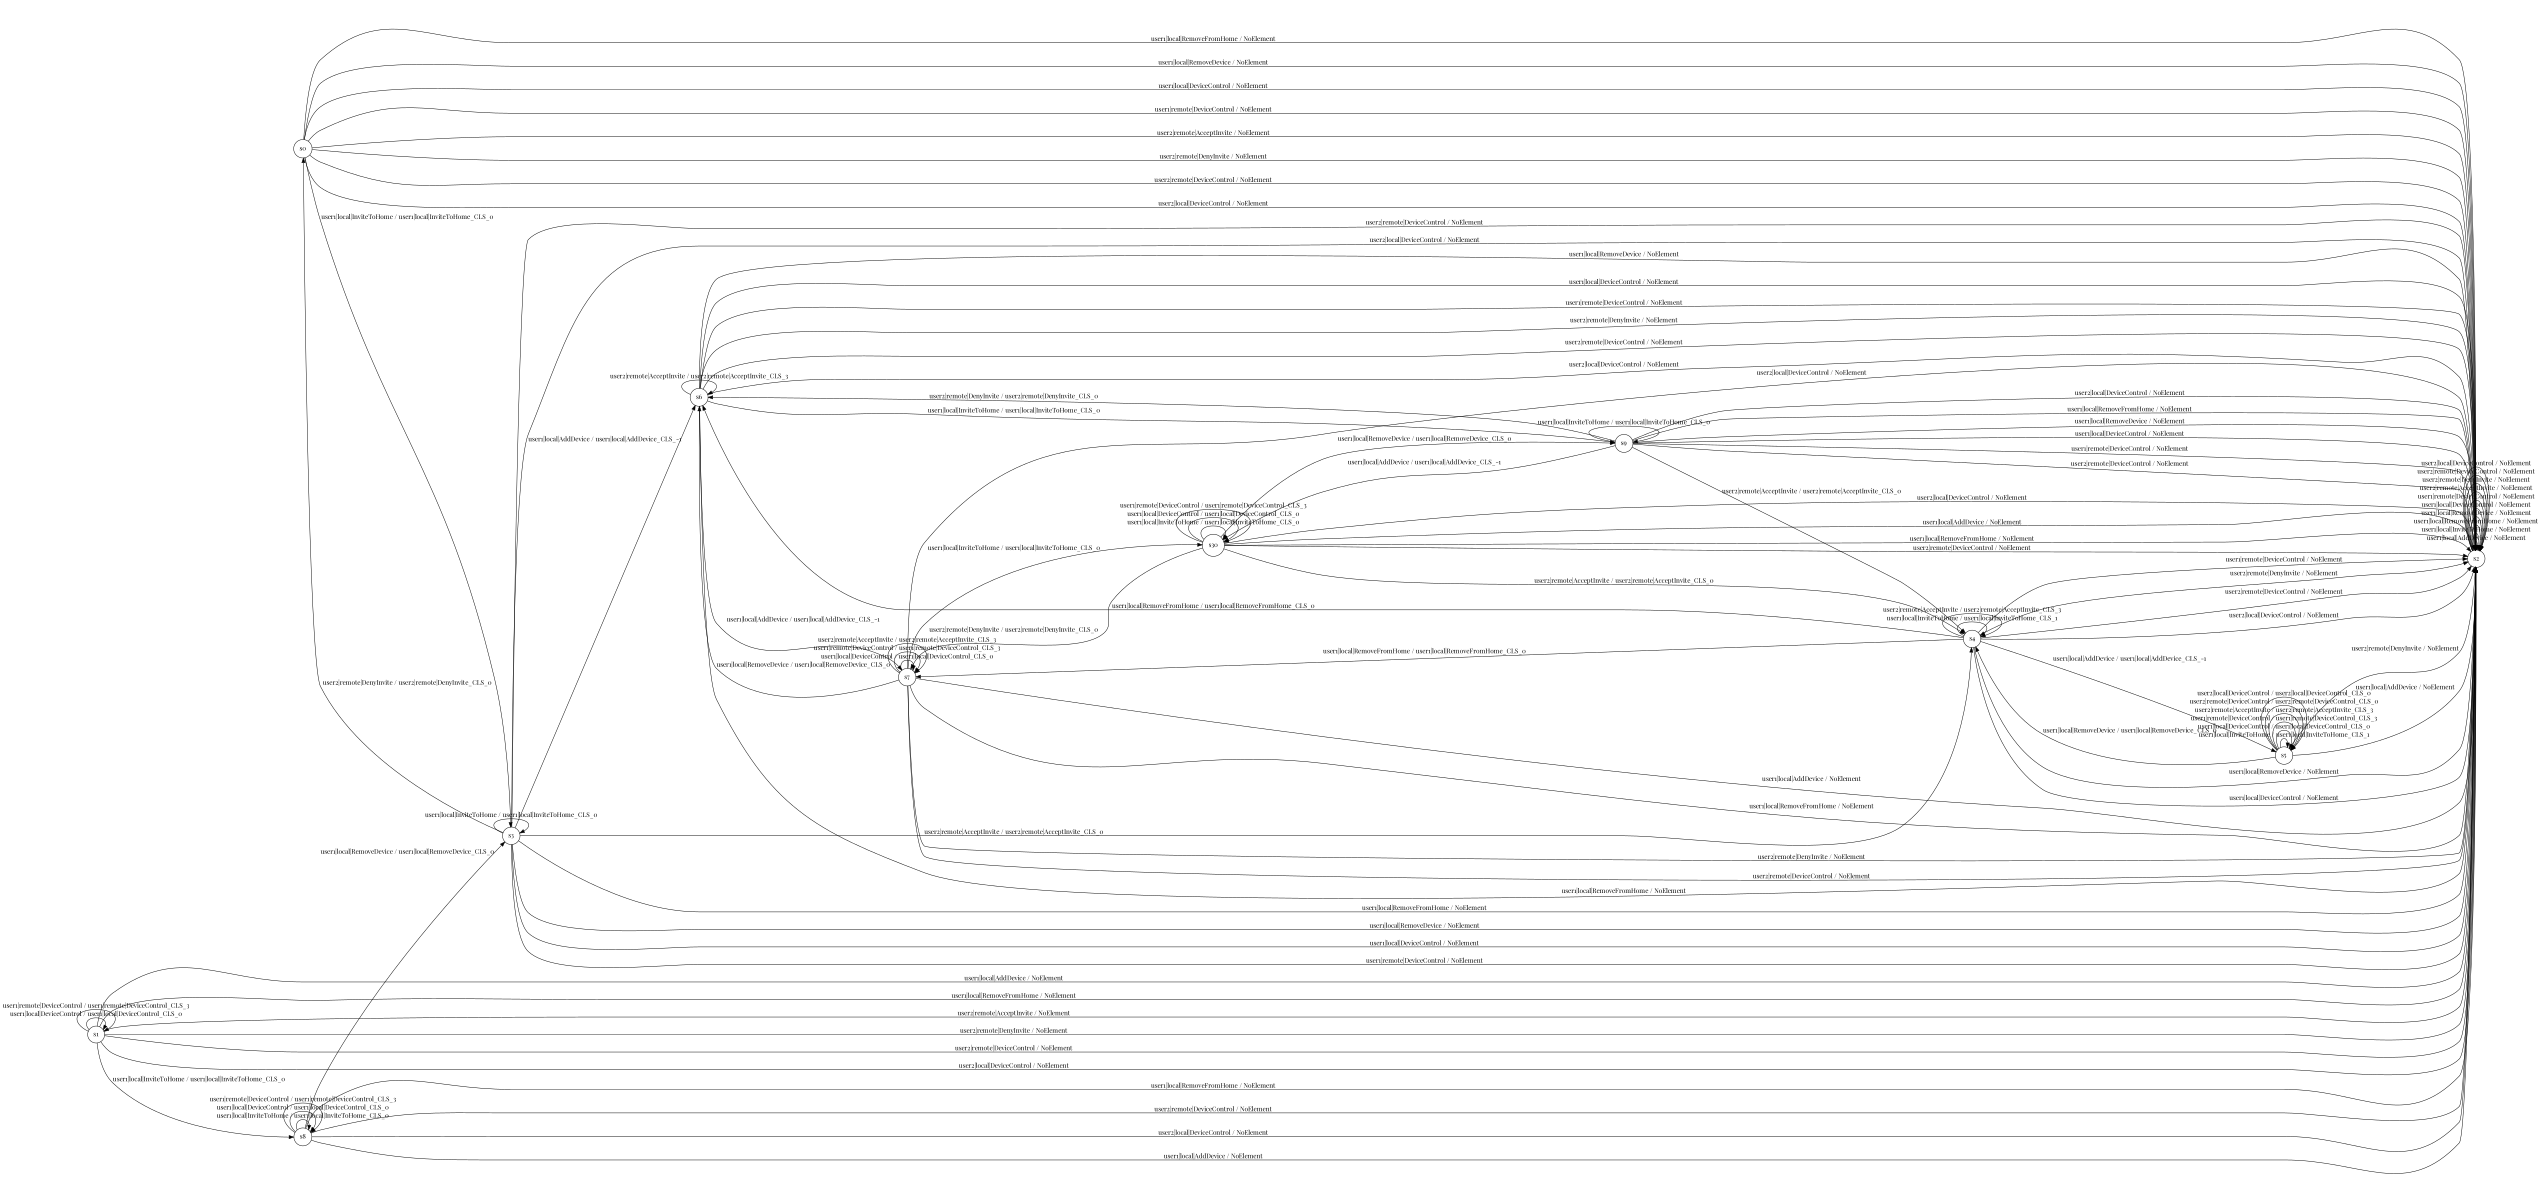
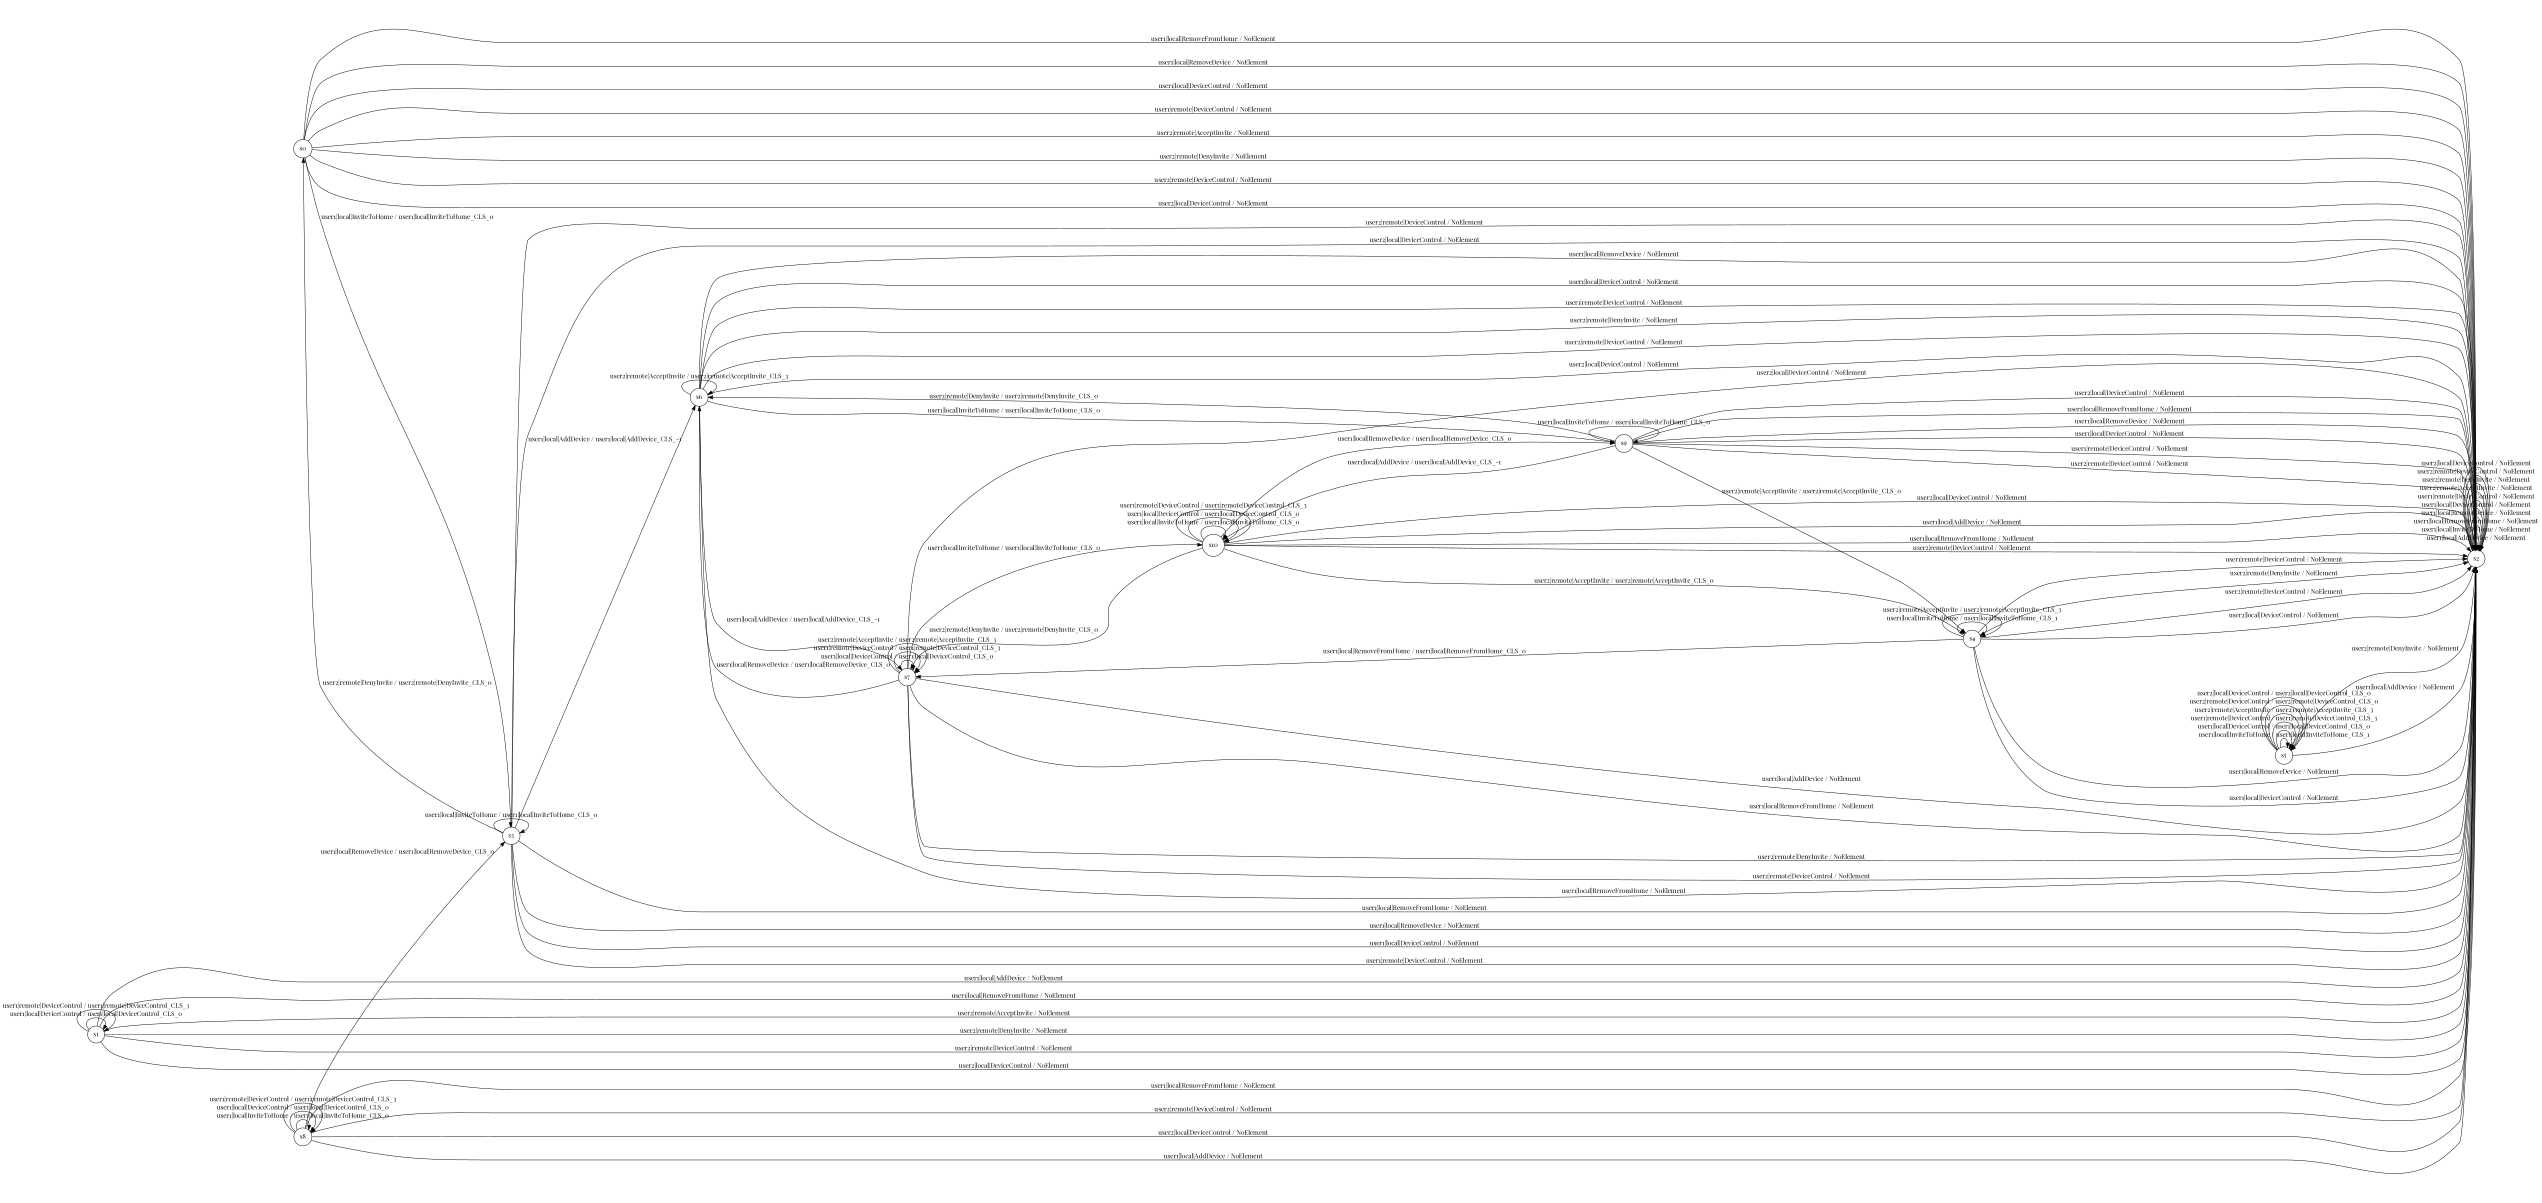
(1213, 545) -> (1213, 545)
(1286, 610) -> none
(2128, 692) -> none
(2104, 756) -> none
(1309, 836) -> none
(175, 1119) -> none
